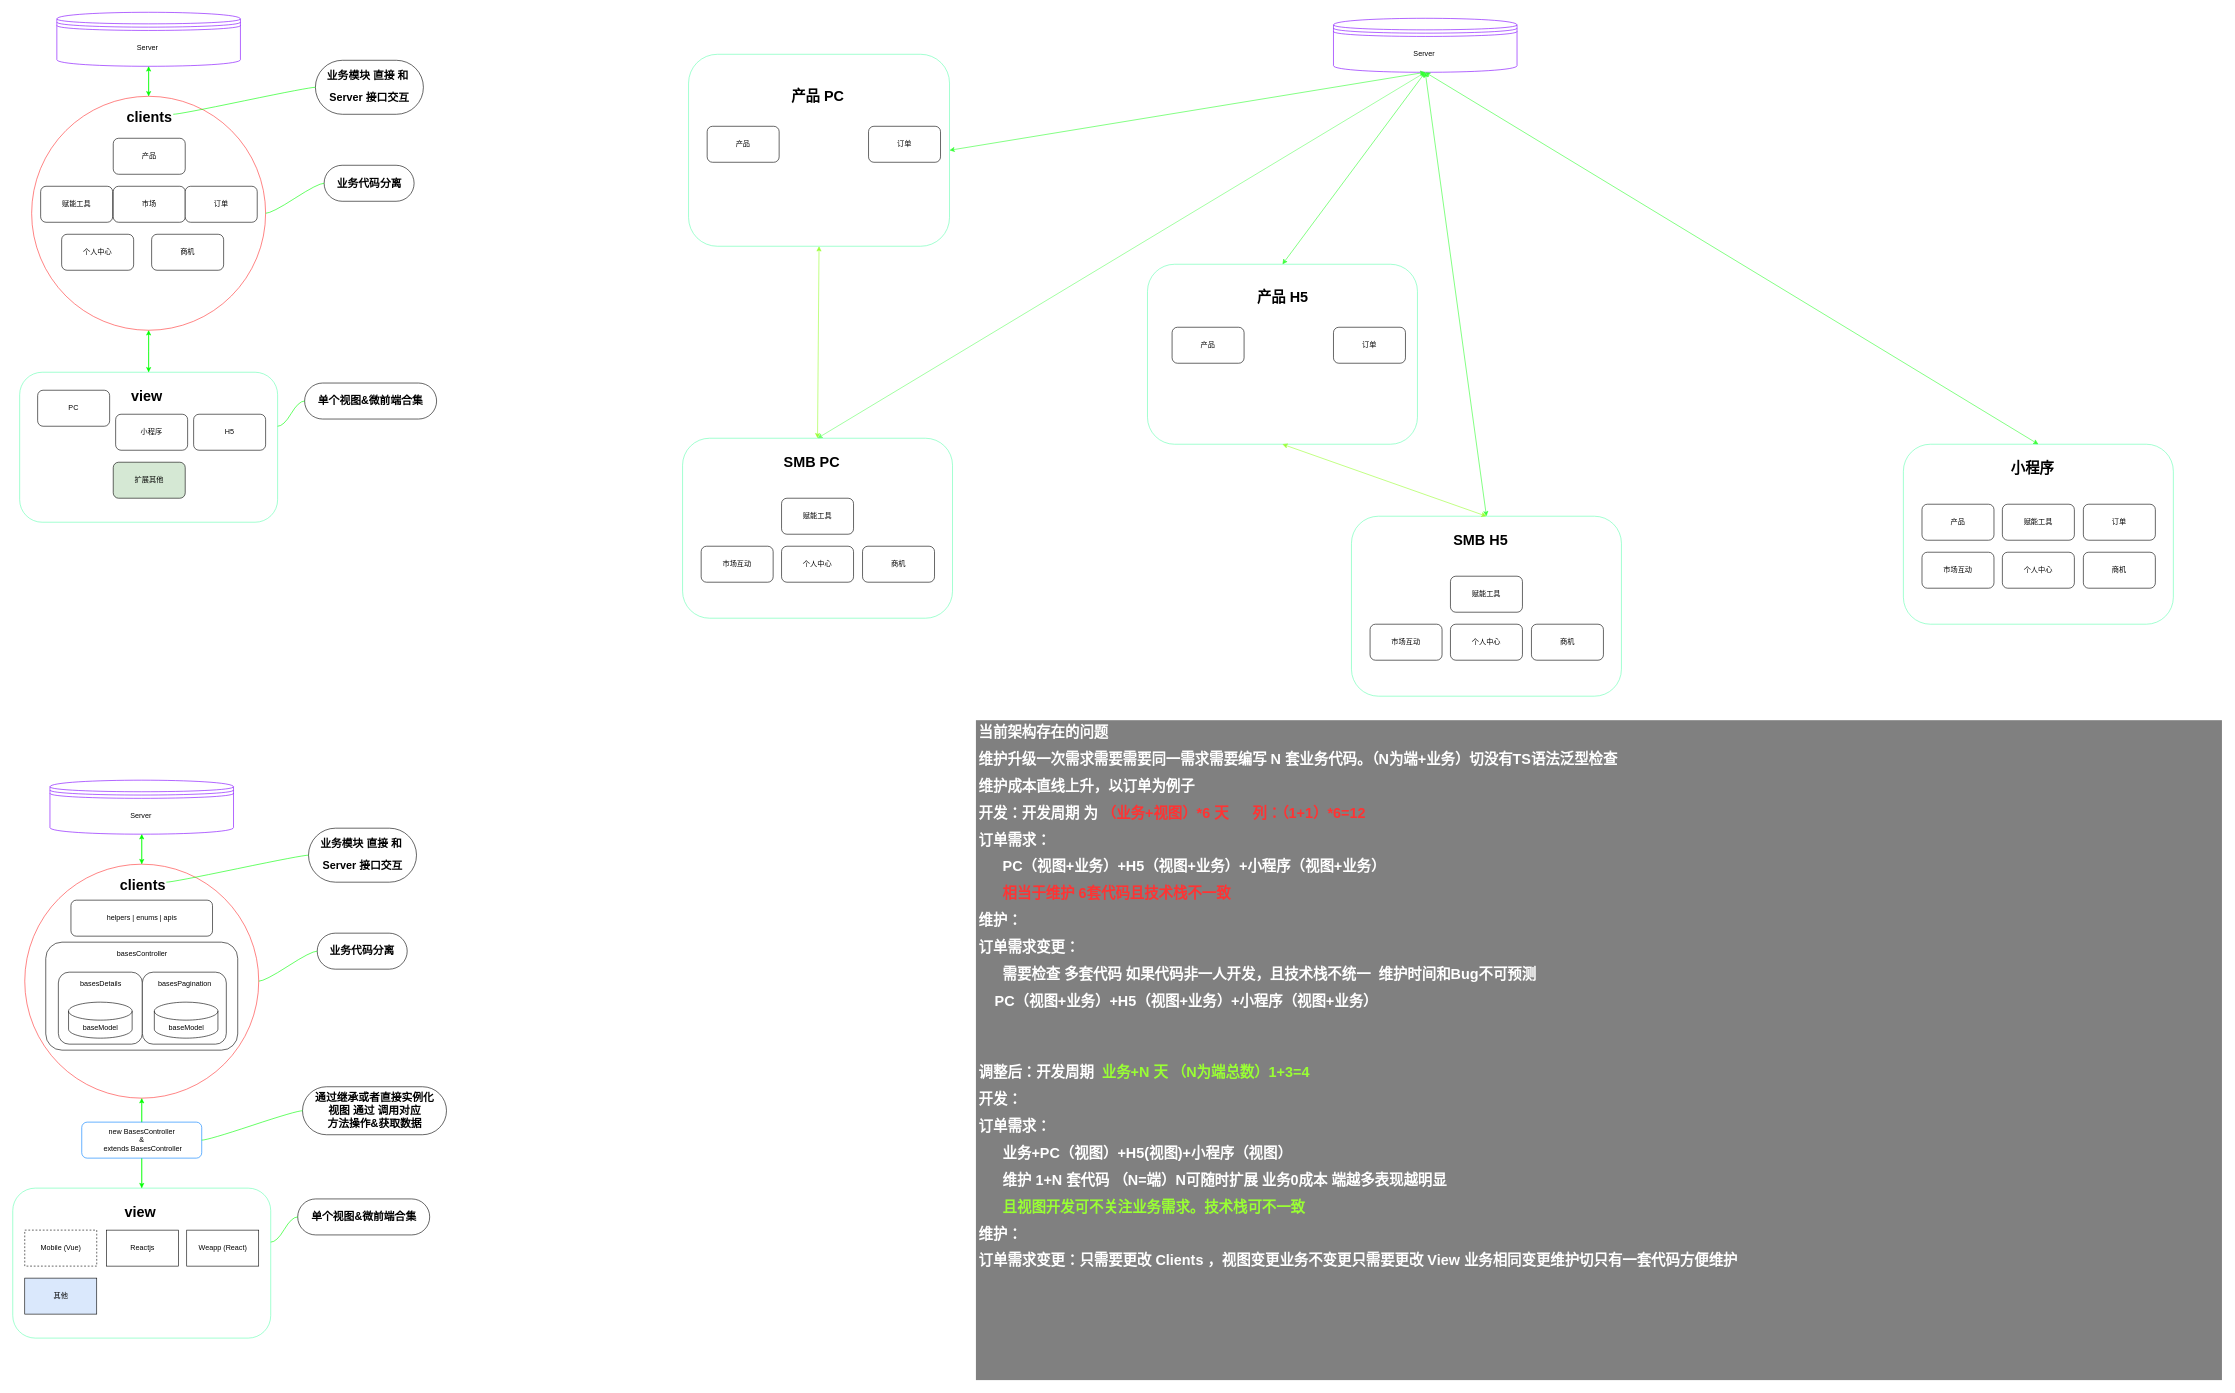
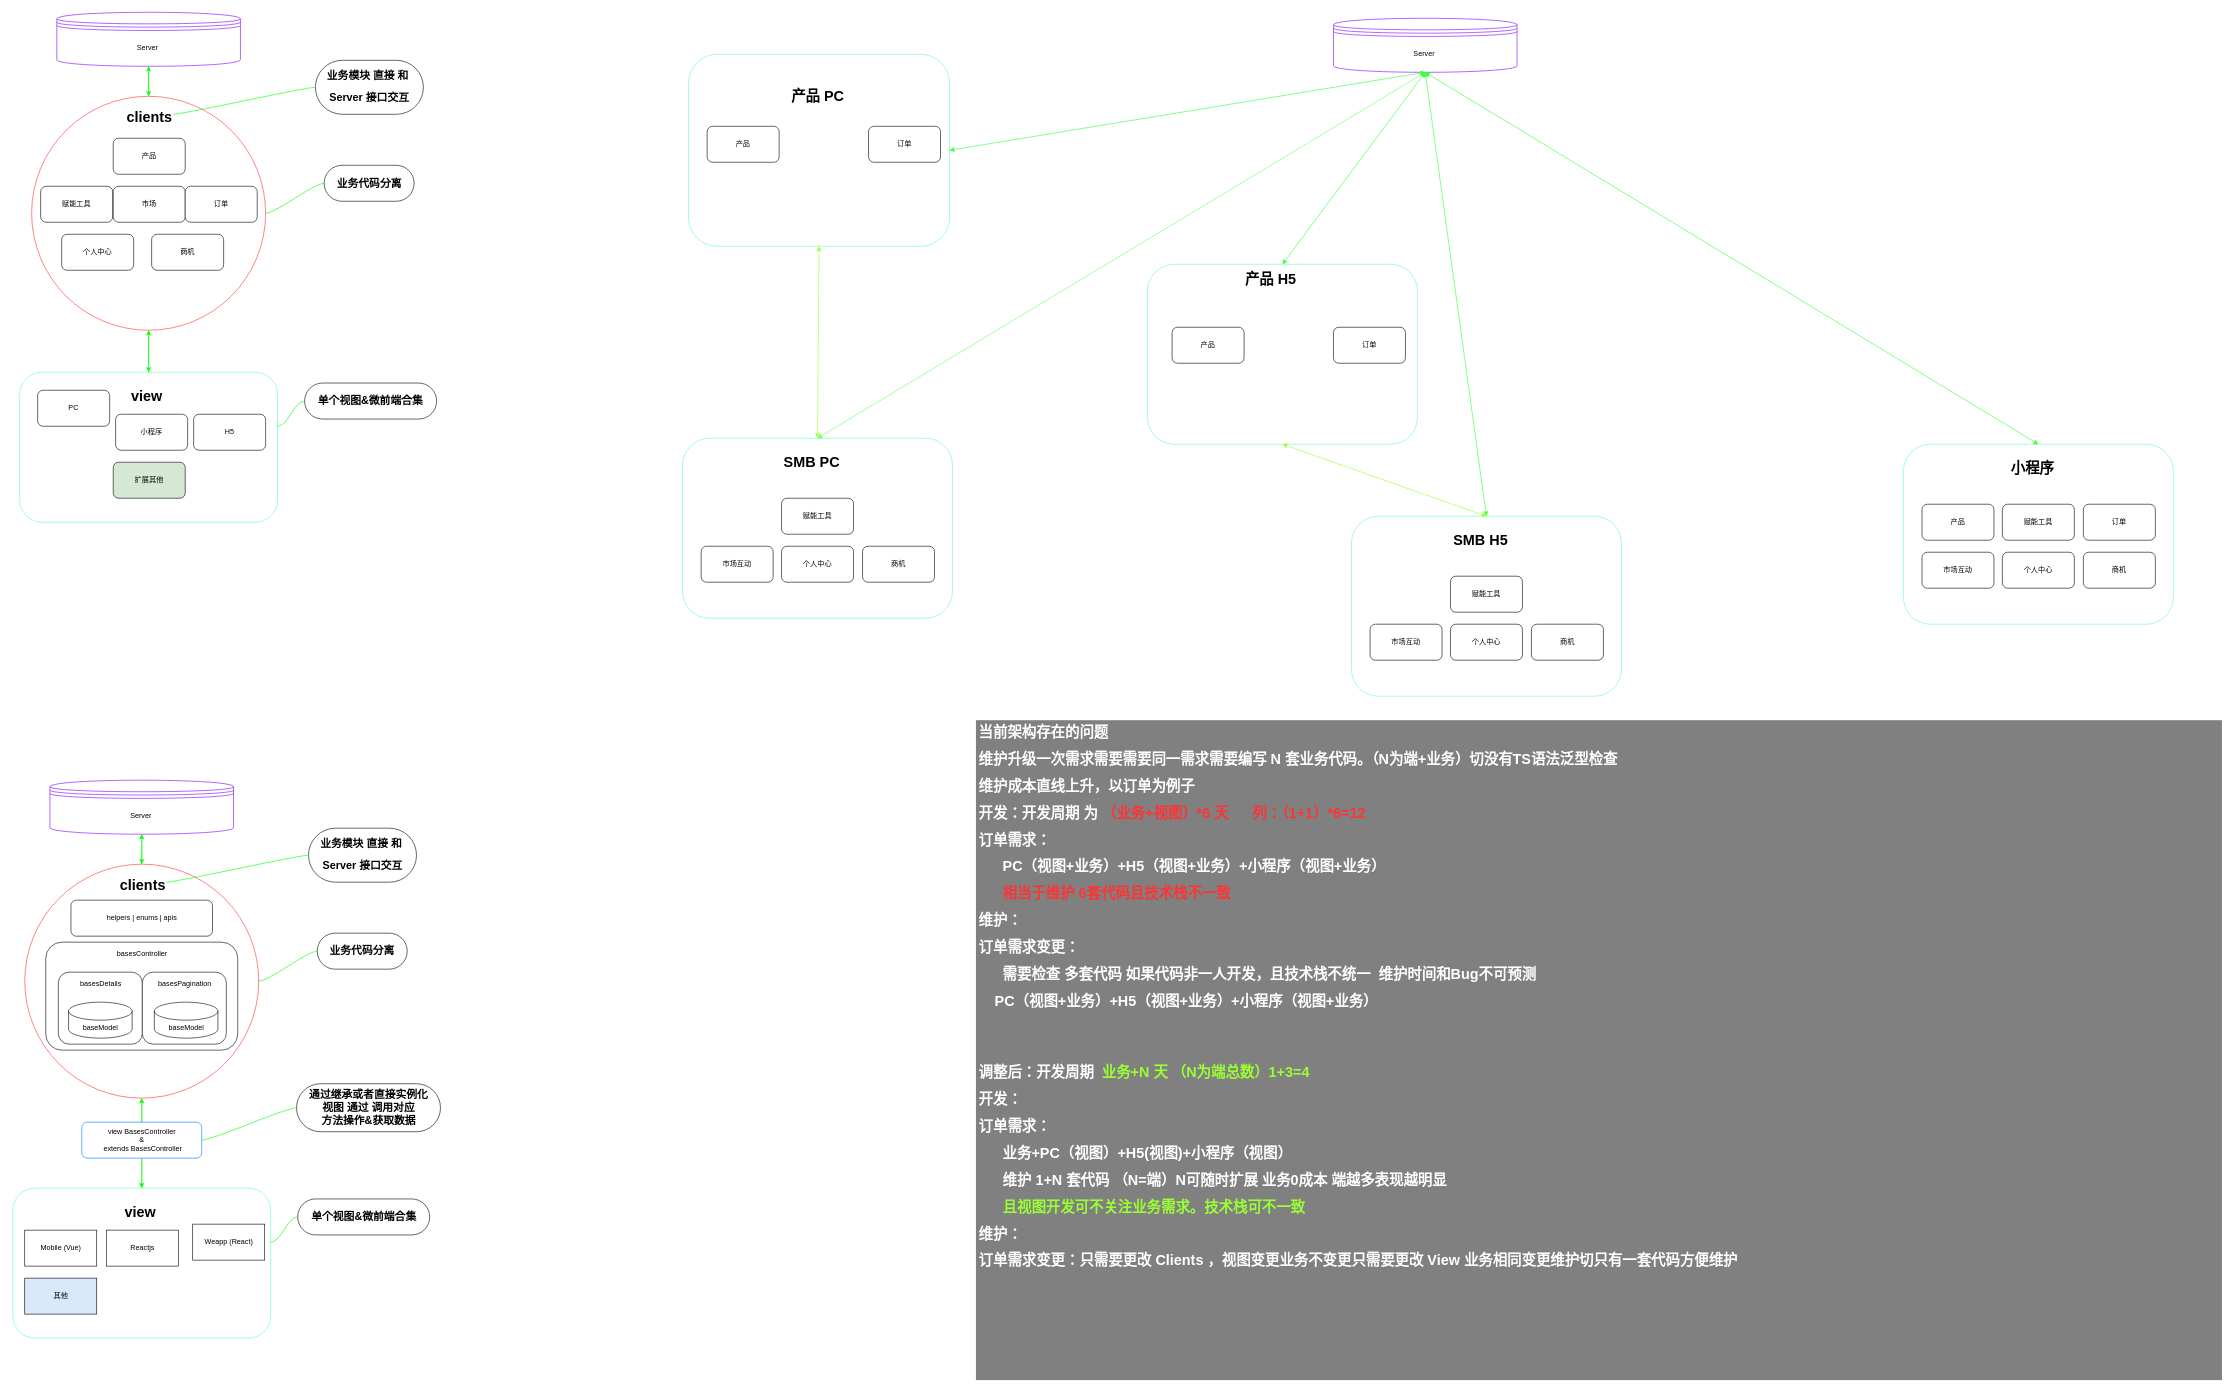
(1283, 297) -> (1271, 279)
(374, 1111) -> (368, 1108)
(142, 1140) -> (142, 1140)
(61, 1248) -> (61, 1248)
(223, 1248) -> (229, 1242)
